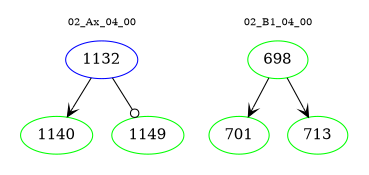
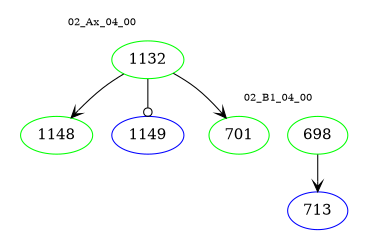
(102, 60) -> (148, 60)
(261, 93) -> (207, 97)
(57, 135) -> (57, 135)
(148, 135) -> (148, 135)
(318, 135) -> (318, 211)
